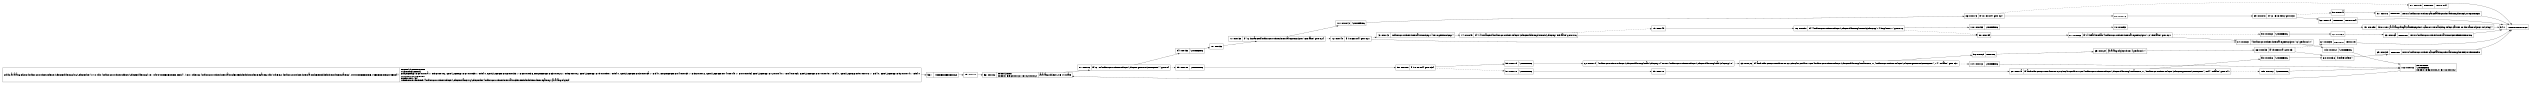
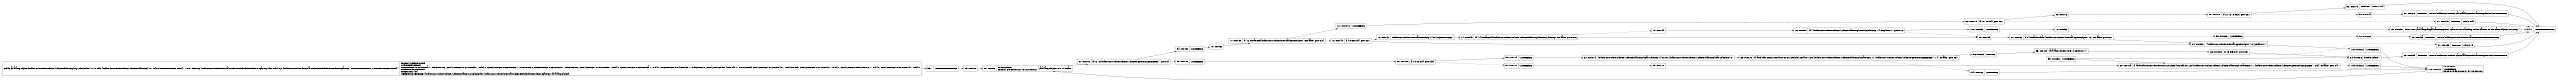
(2204, 64) -> (2120, 61)
